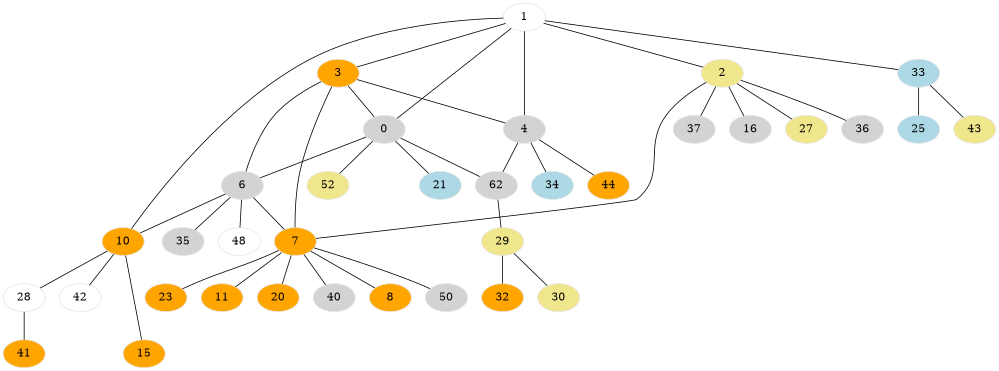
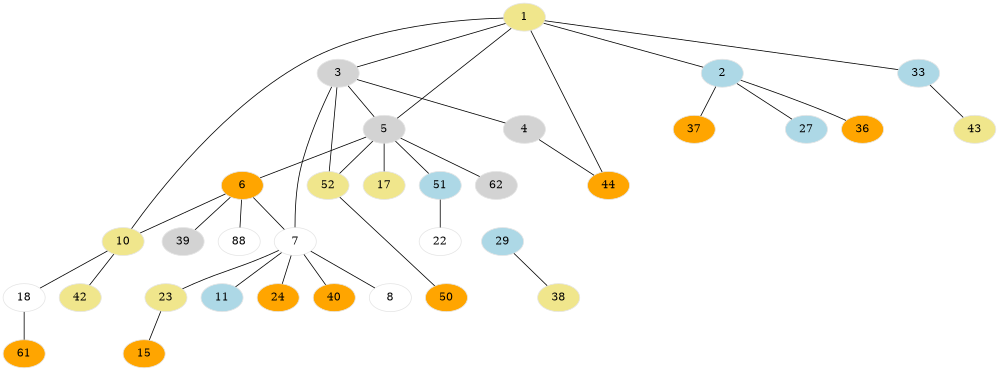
(524, 17) -> (524, 17)
(338, 73) -> (338, 73)
(524, 73) -> (567, 101)
(722, 73) -> (722, 73)
(273, 117) -> (333, 129)
(384, 129) -> (384, 129)
(694, 129) -> (694, 129)
(750, 129) -> none
(806, 129) -> (806, 129)
(863, 129) -> (863, 129)
(919, 129) -> none
(510, 157) -> none
(242, 185) -> (242, 185)
none -> (384, 185)
(440, 185) -> (440, 185)
(552, 185) -> none
(548, 211) -> none
(499, 212) -> none
(123, 242) -> (123, 242)
(183, 242) -> (183, 242)
(239, 242) -> (239, 242)
(295, 242) -> (295, 242)
none -> (440, 242)
(503, 242) -> (503, 242)
(373, 267) -> (387, 242)
(24, 298) -> (24, 298)
(80, 298) -> (80, 298)
(134, 298) -> (155, 326)
(166, 298) -> (166, 298)
(222, 298) -> (222, 298)
(278, 298) -> (278, 298)
(334, 298) -> (334, 298)
(390, 298) -> (390, 298)
(446, 298) -> (446, 298)
(503, 298) -> none
(559, 298) -> (559, 298)
(24, 354) -> (24, 354)
